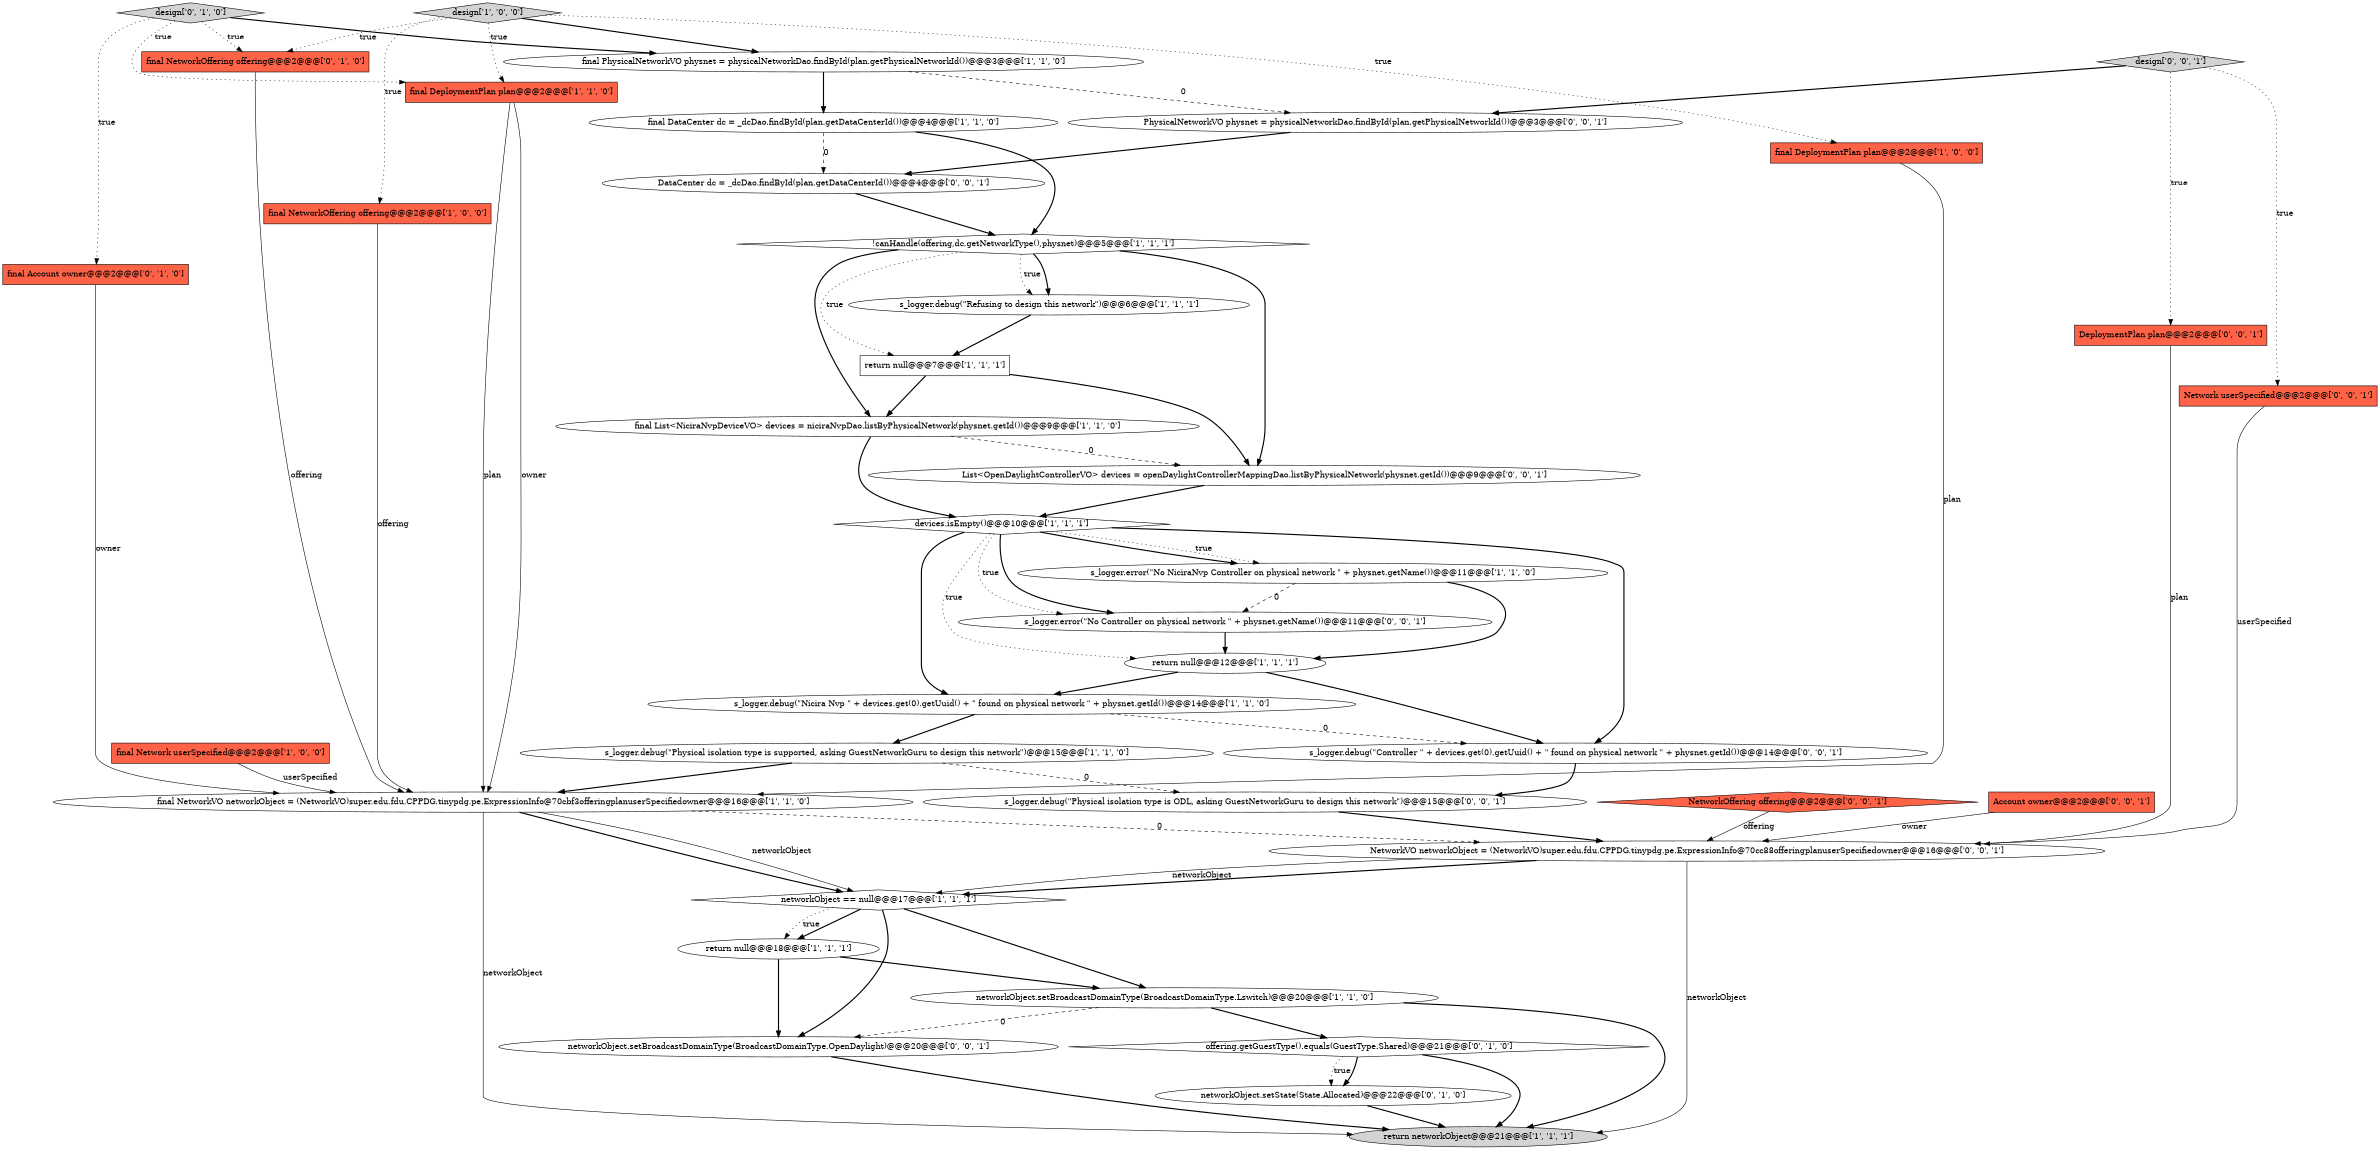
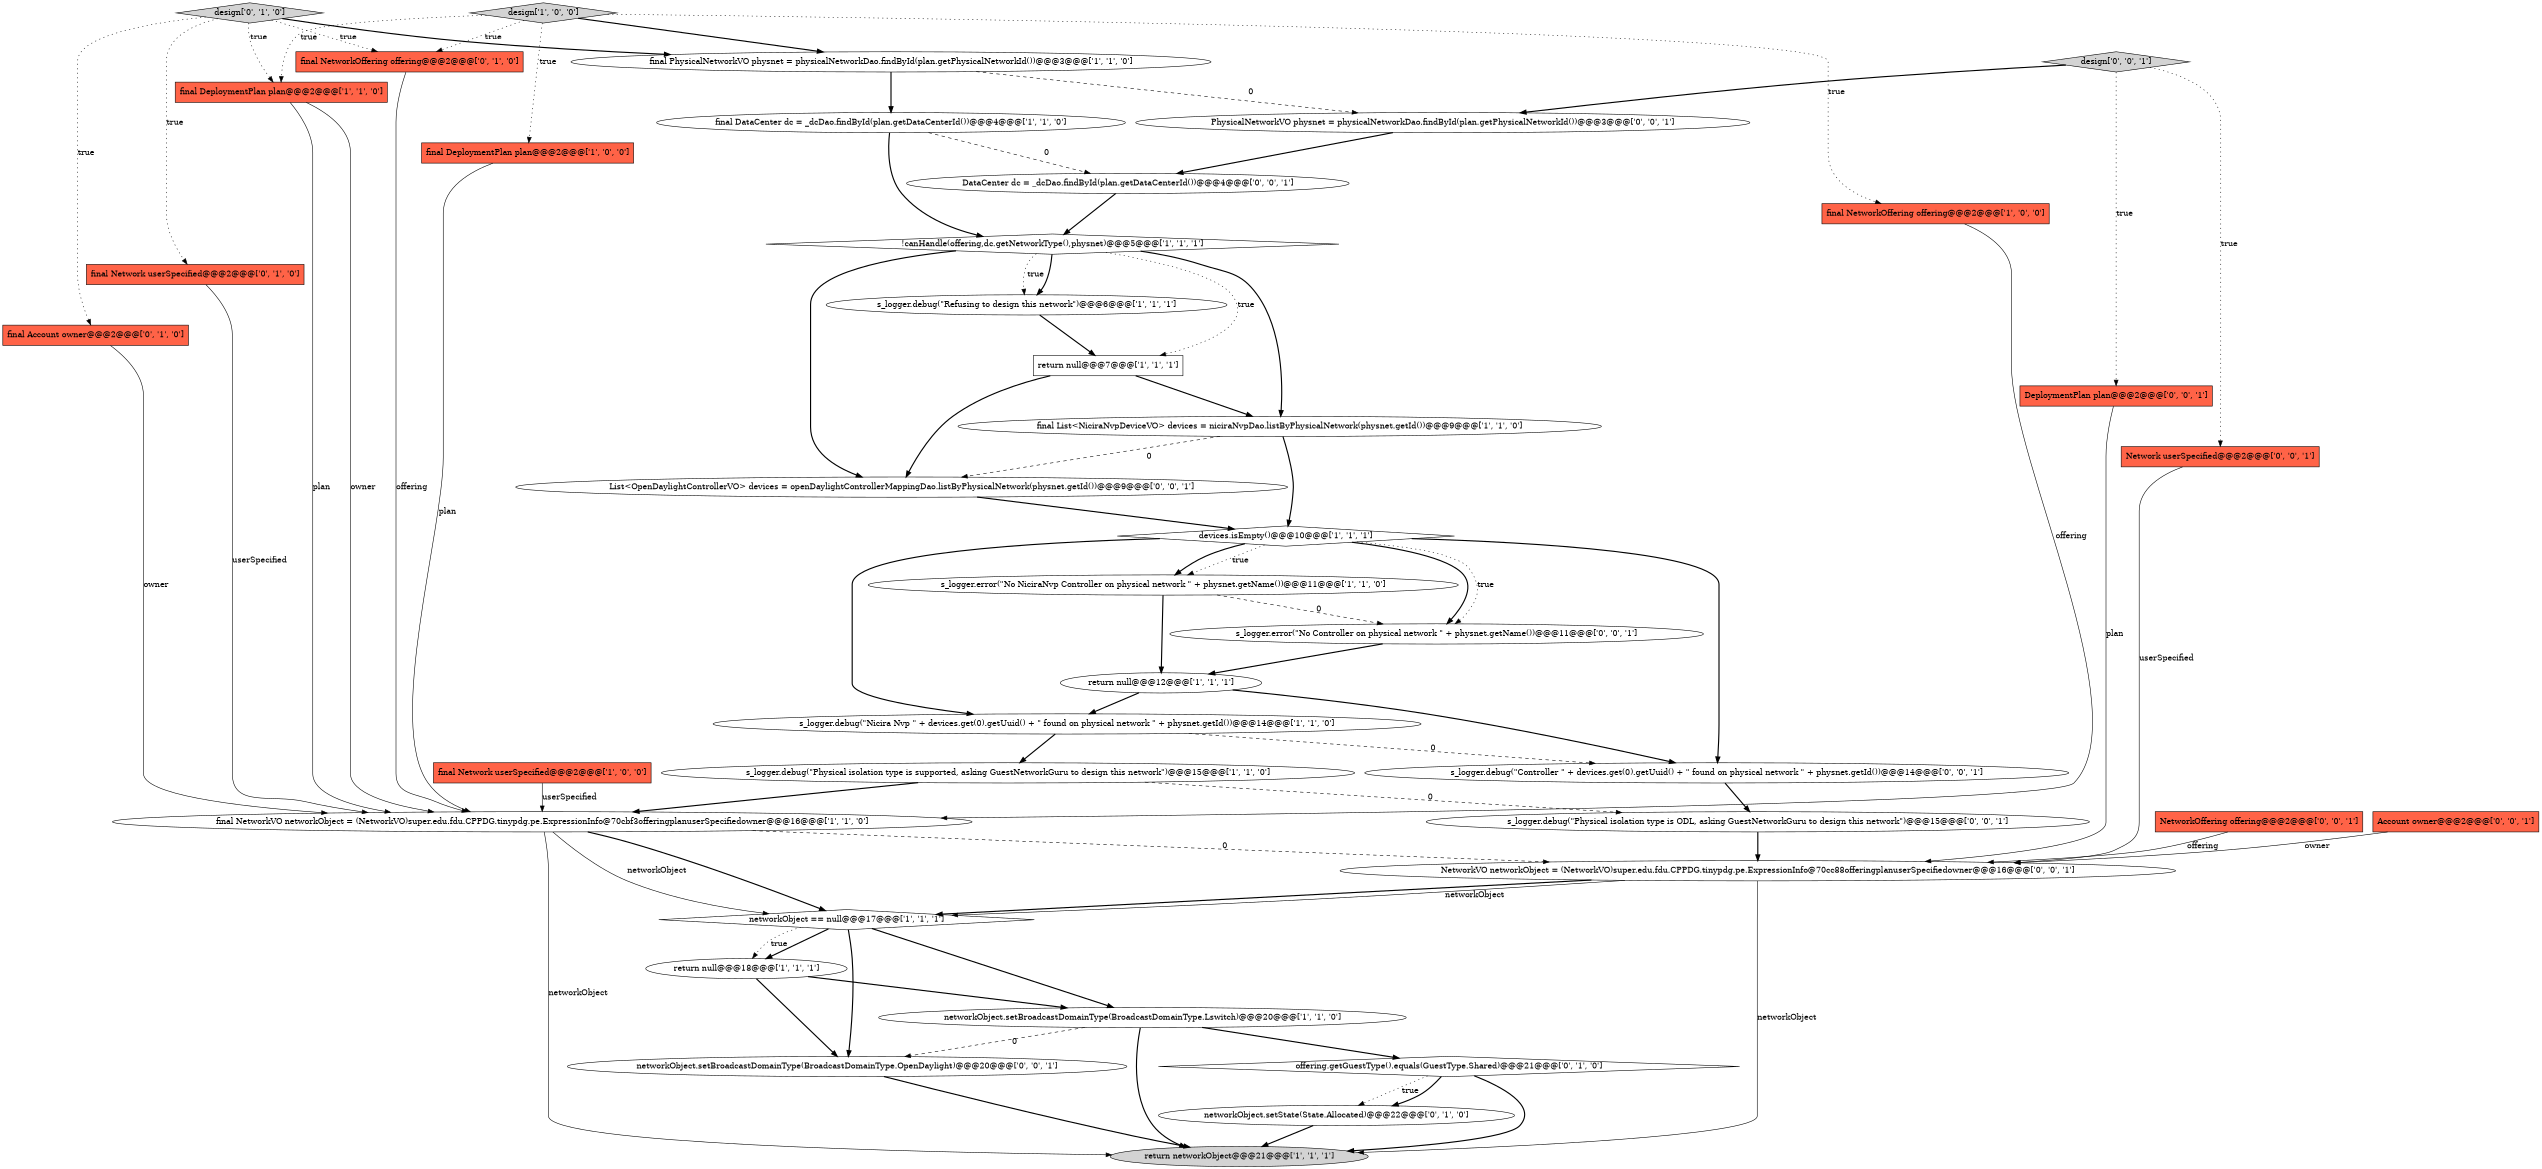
none -> (195, 274)
(983, 643) -> none
(1788, 802) -> (2259, 822)
